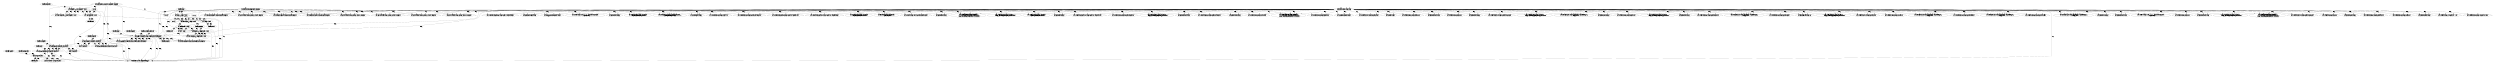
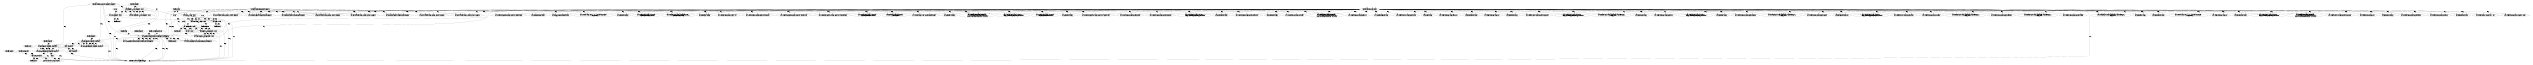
none -> (1130, 15)
